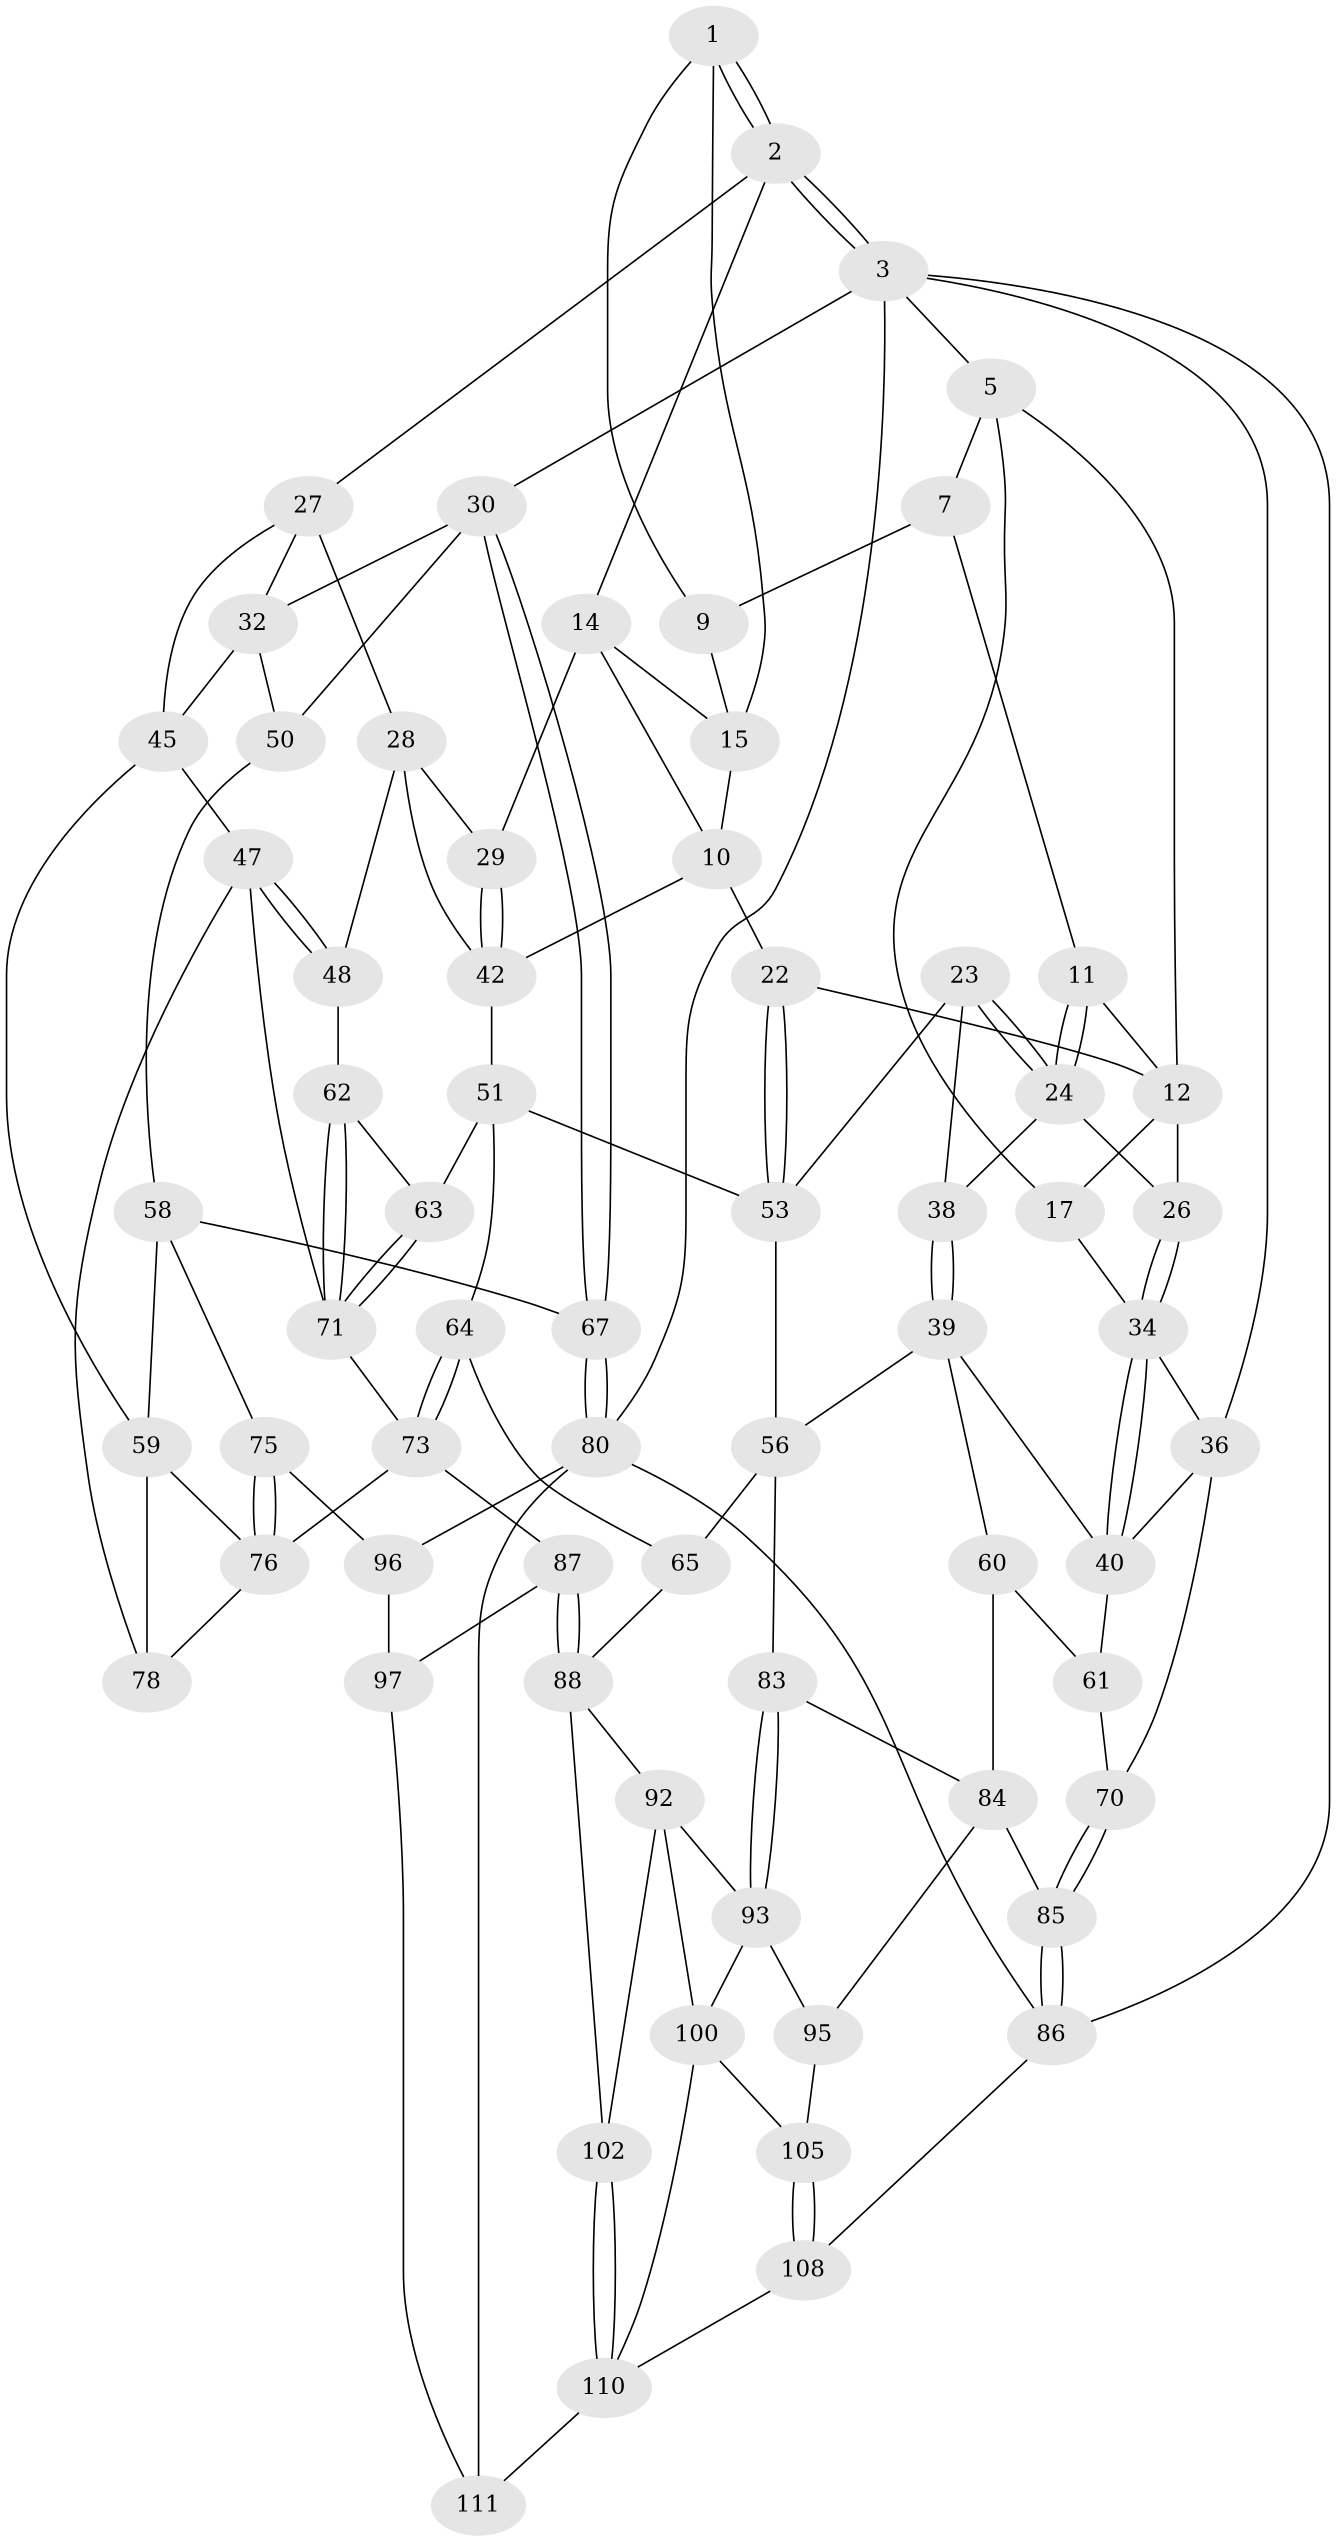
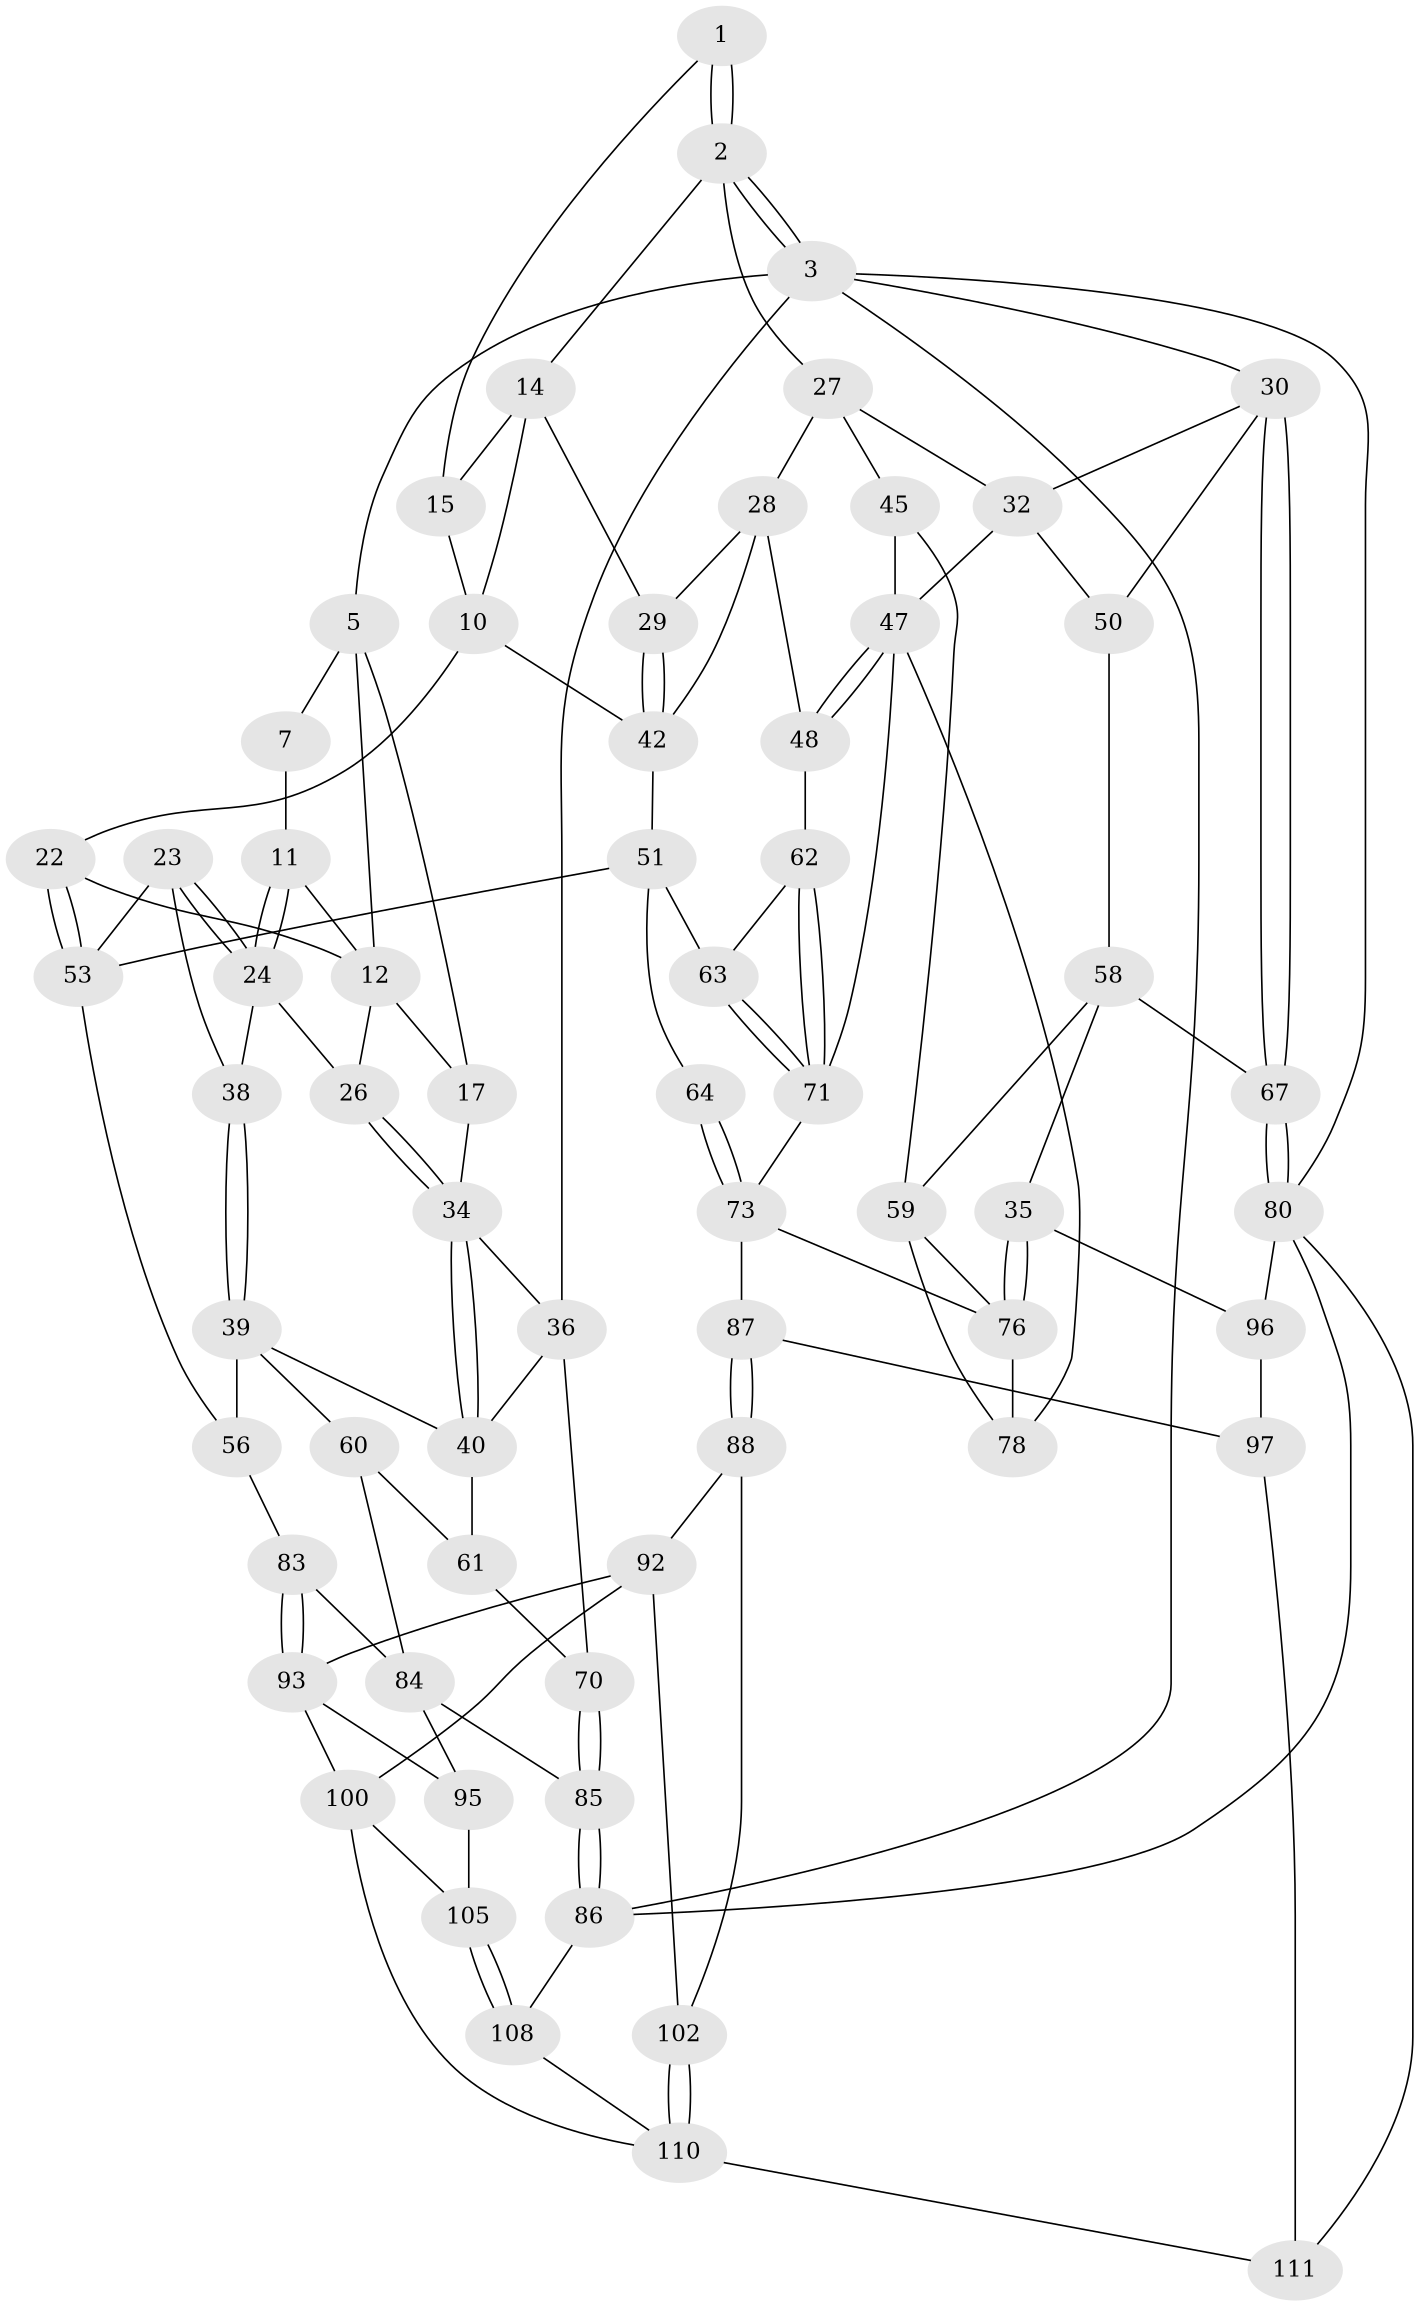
(704, 624) -> none
(208, 683) -> (956, 565)
(265, 1447) -> (1019, 1212)
(686, 1565) -> none
